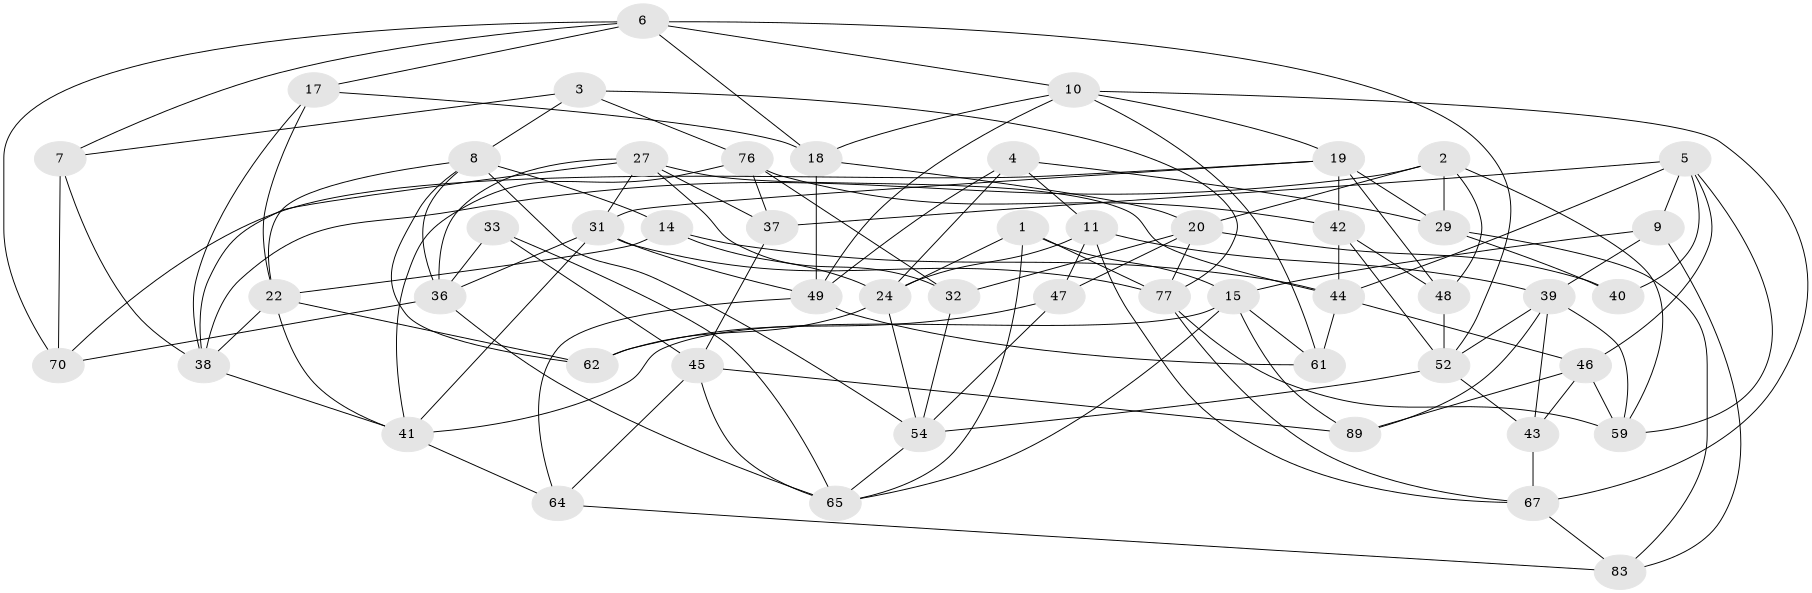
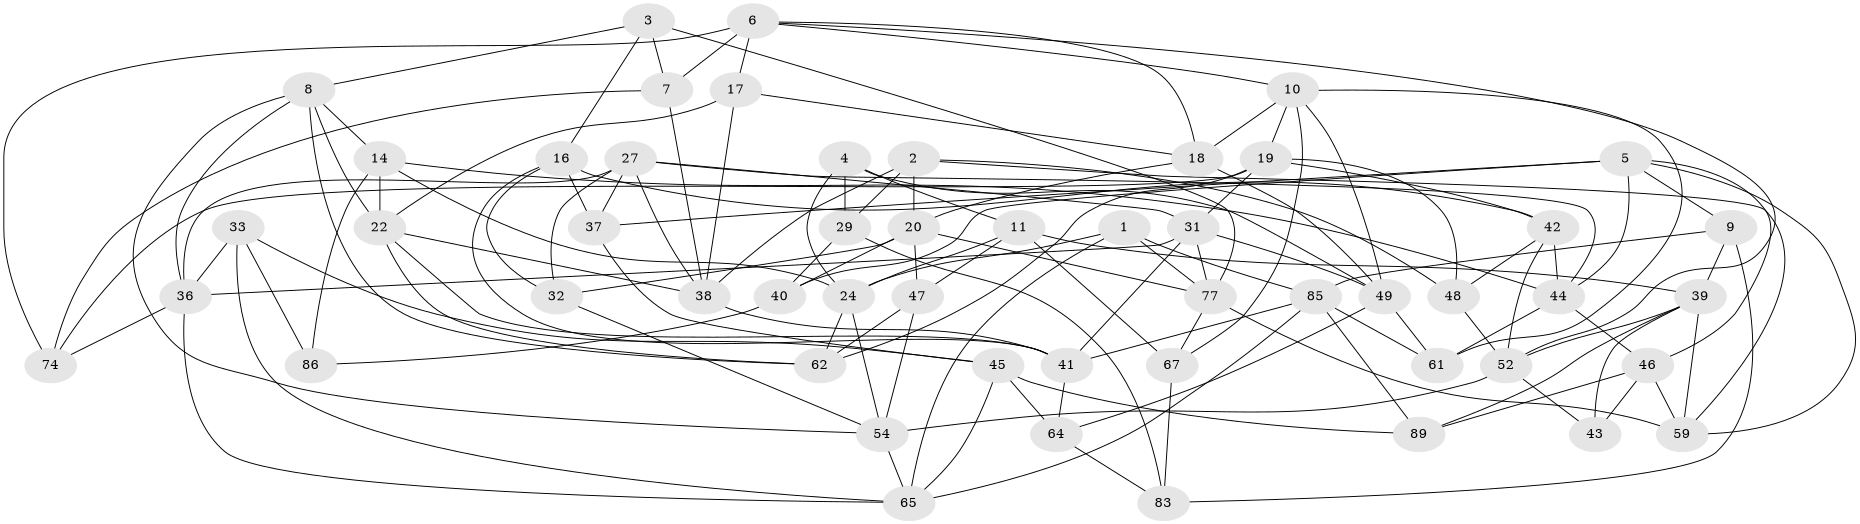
(747, 159) -> (562, 159)
(1392, 193) -> (1025, 268)
(1234, 297) -> (1316, 297)
(58, 366) -> (51, 366)
none -> (311, 366)
(1533, 469) -> none
